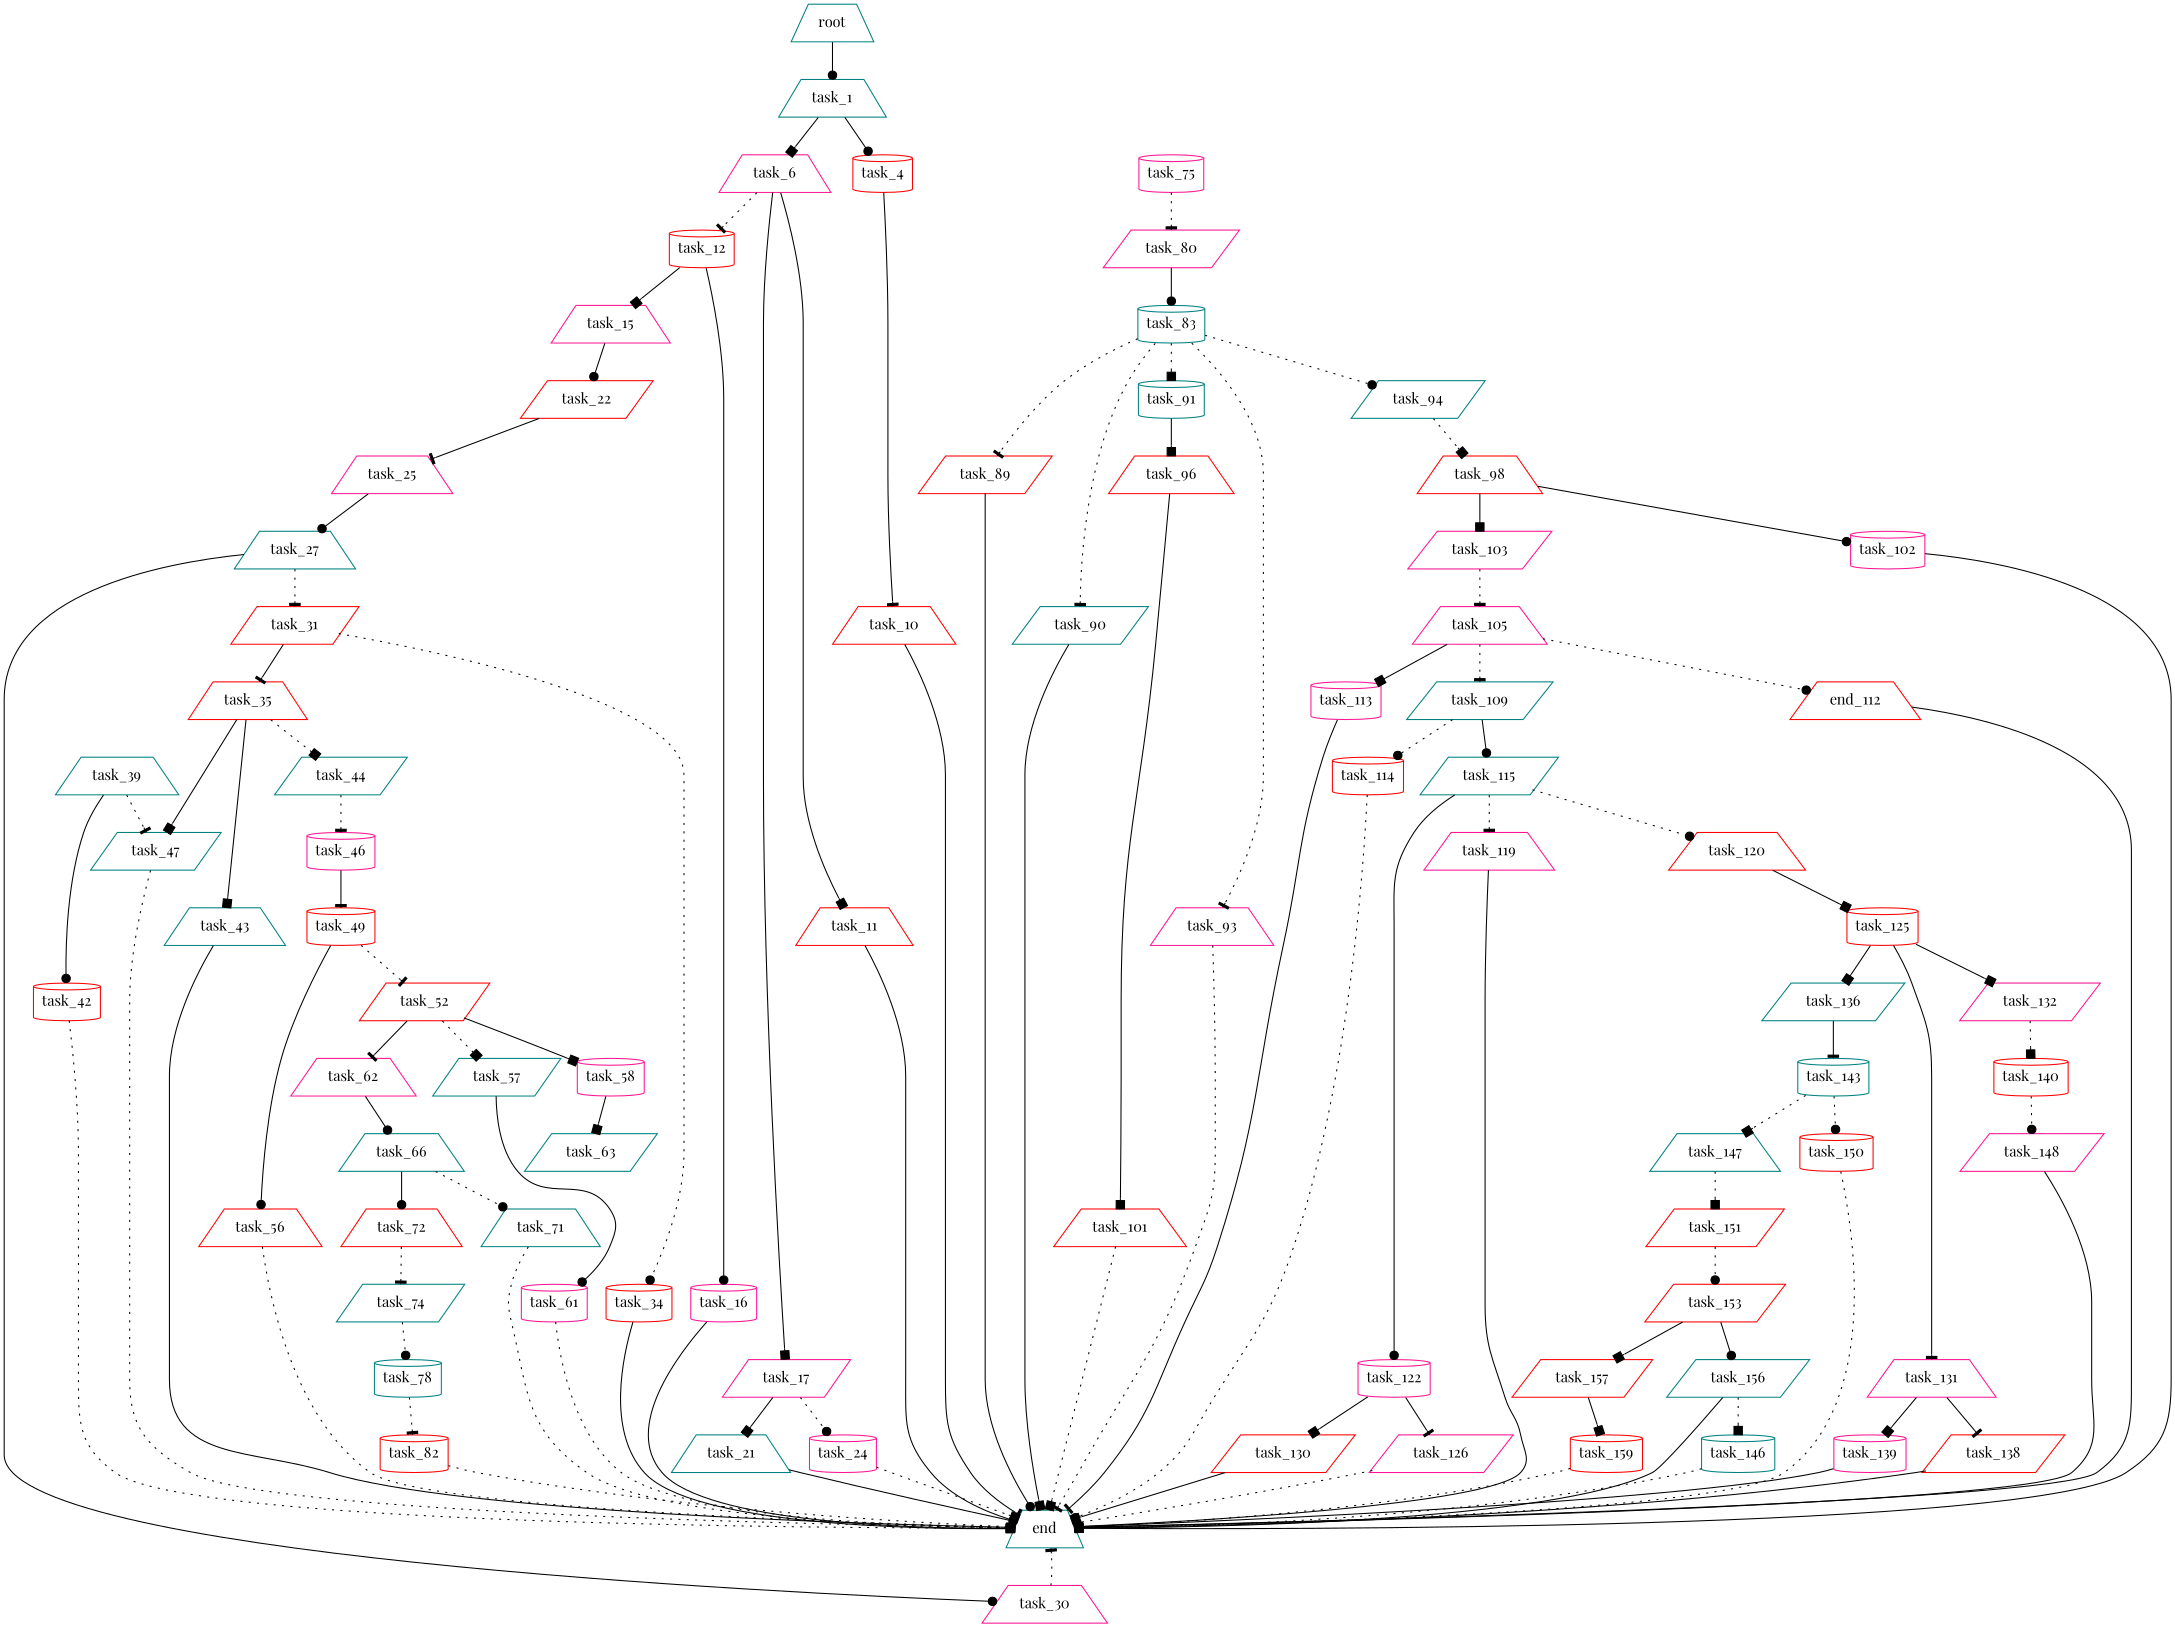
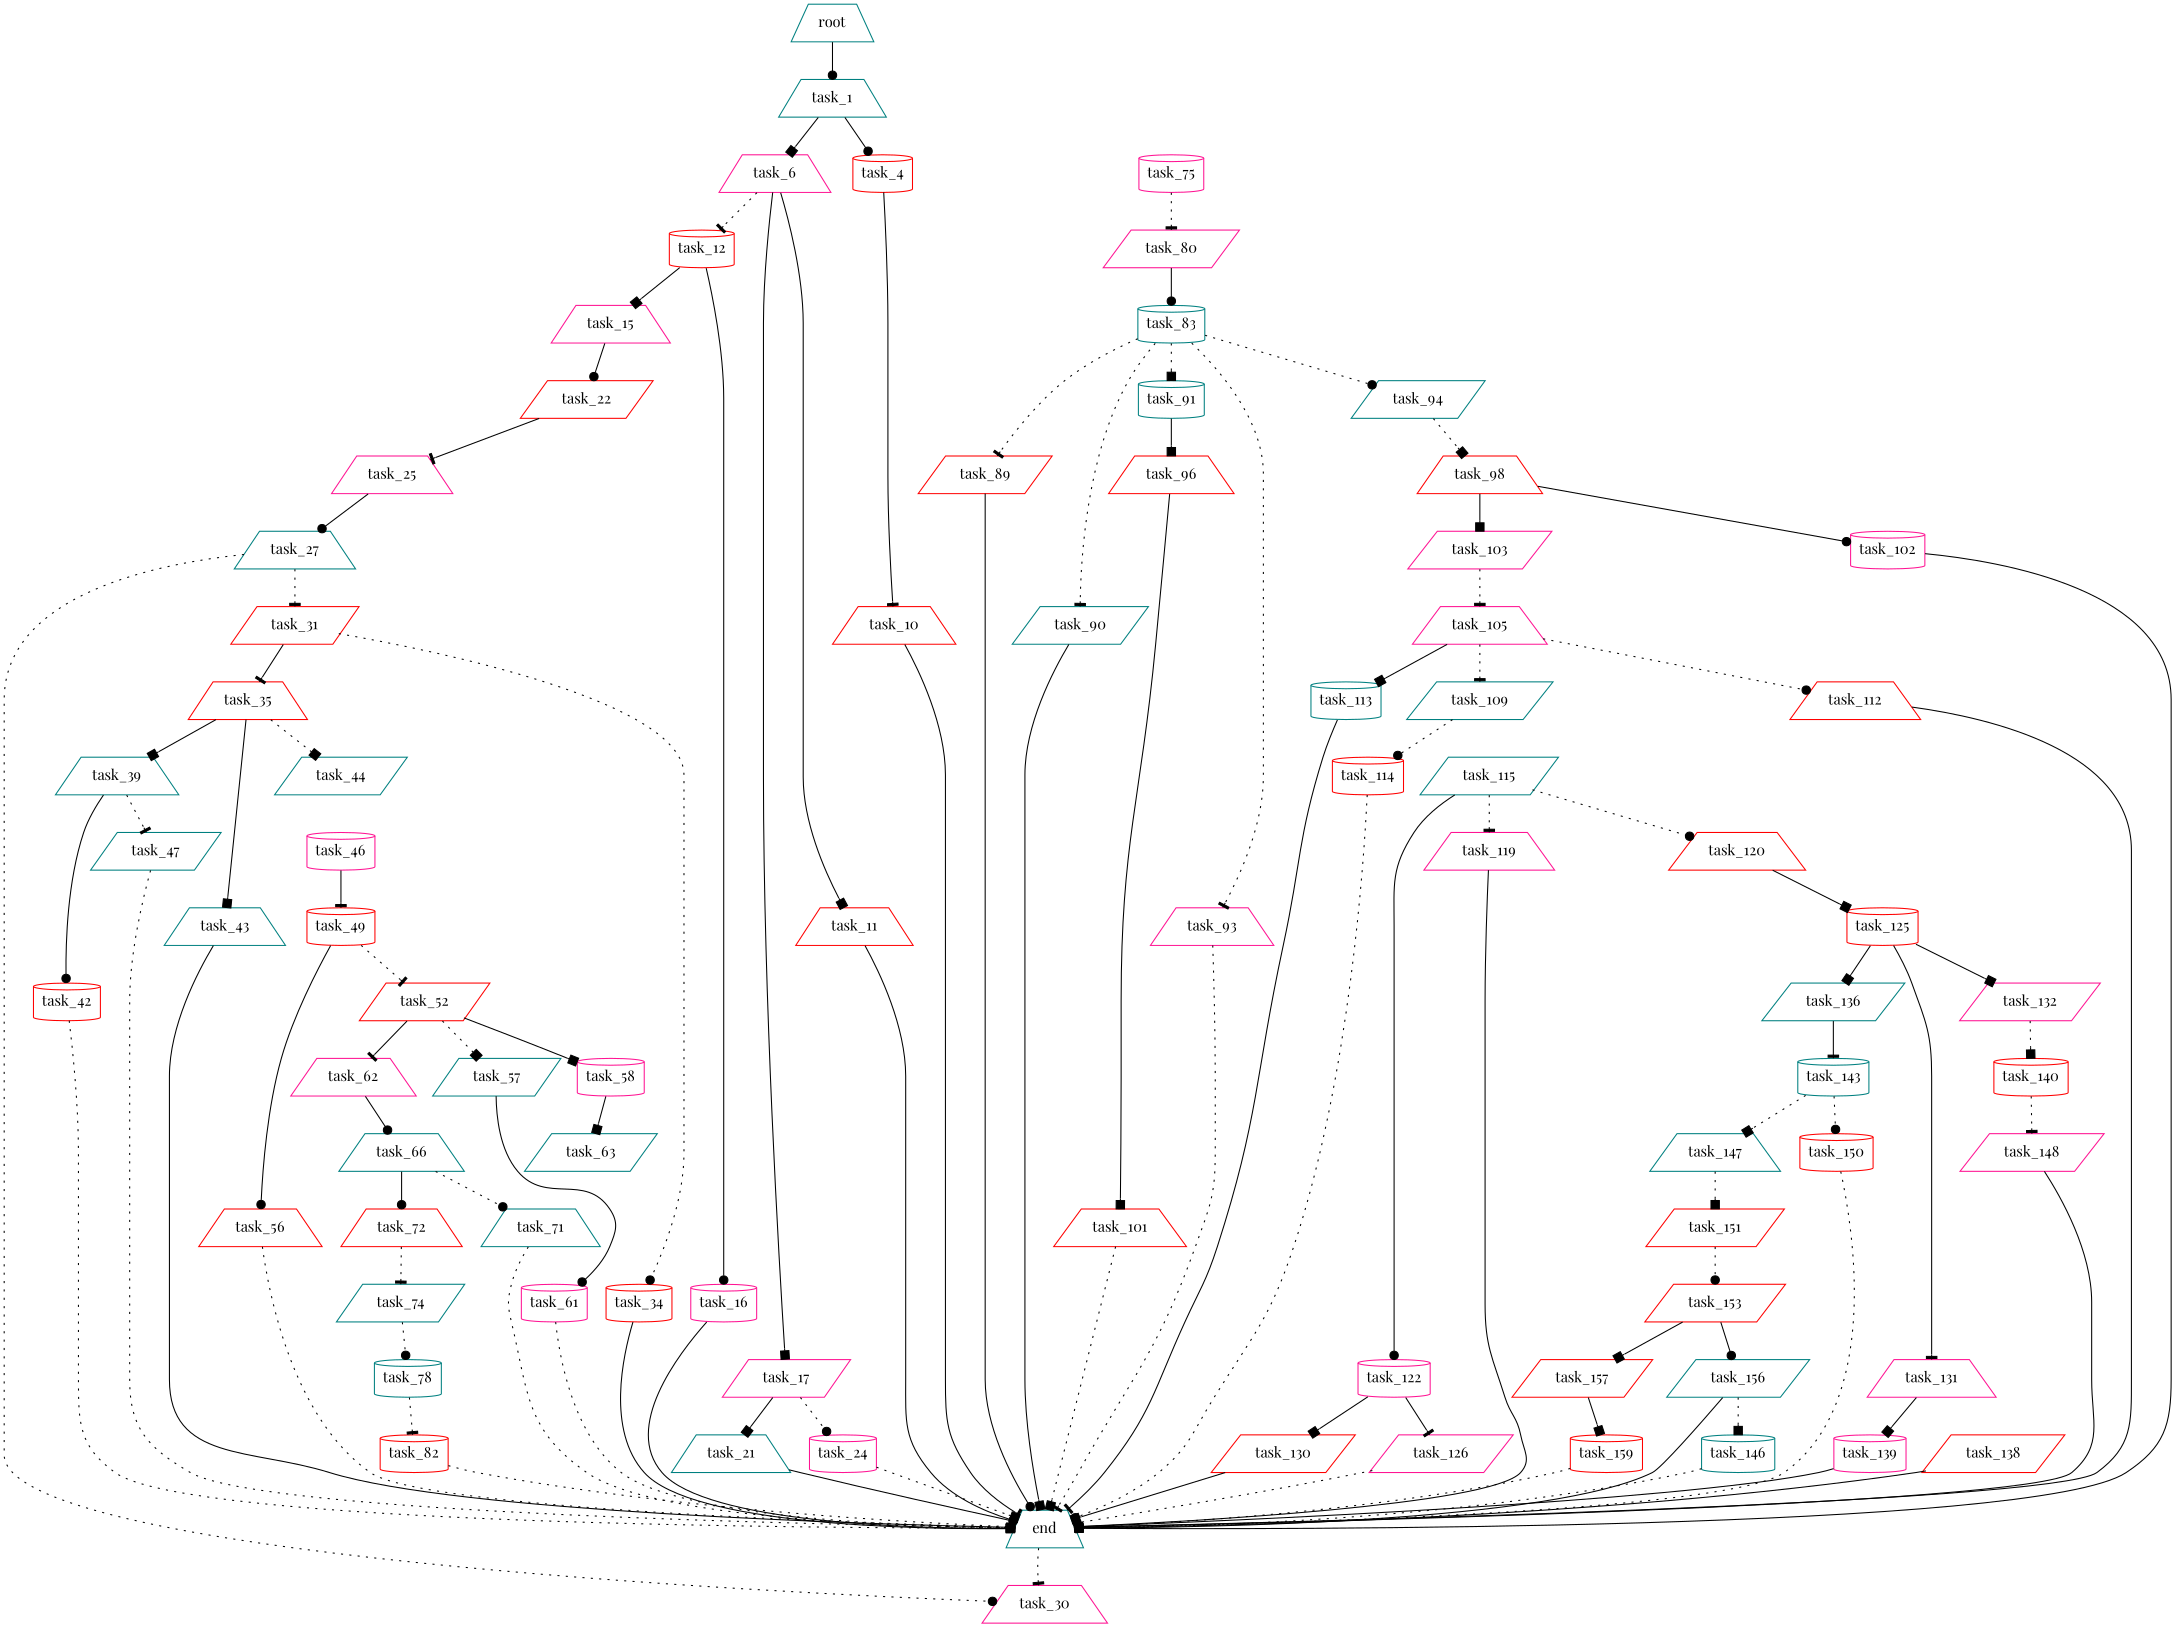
(1346, 701) -> (1346, 701)
(1855, 701) -> (1855, 701)
(1484, 734) -> none
(205, 771) -> (187, 736)
(341, 811) -> none
(2031, 1112) -> (2031, 1112)
(1961, 1414) -> none
(4, 1429) -> (4, 1429)
(1052, 1569) -> (1038, 1564)
